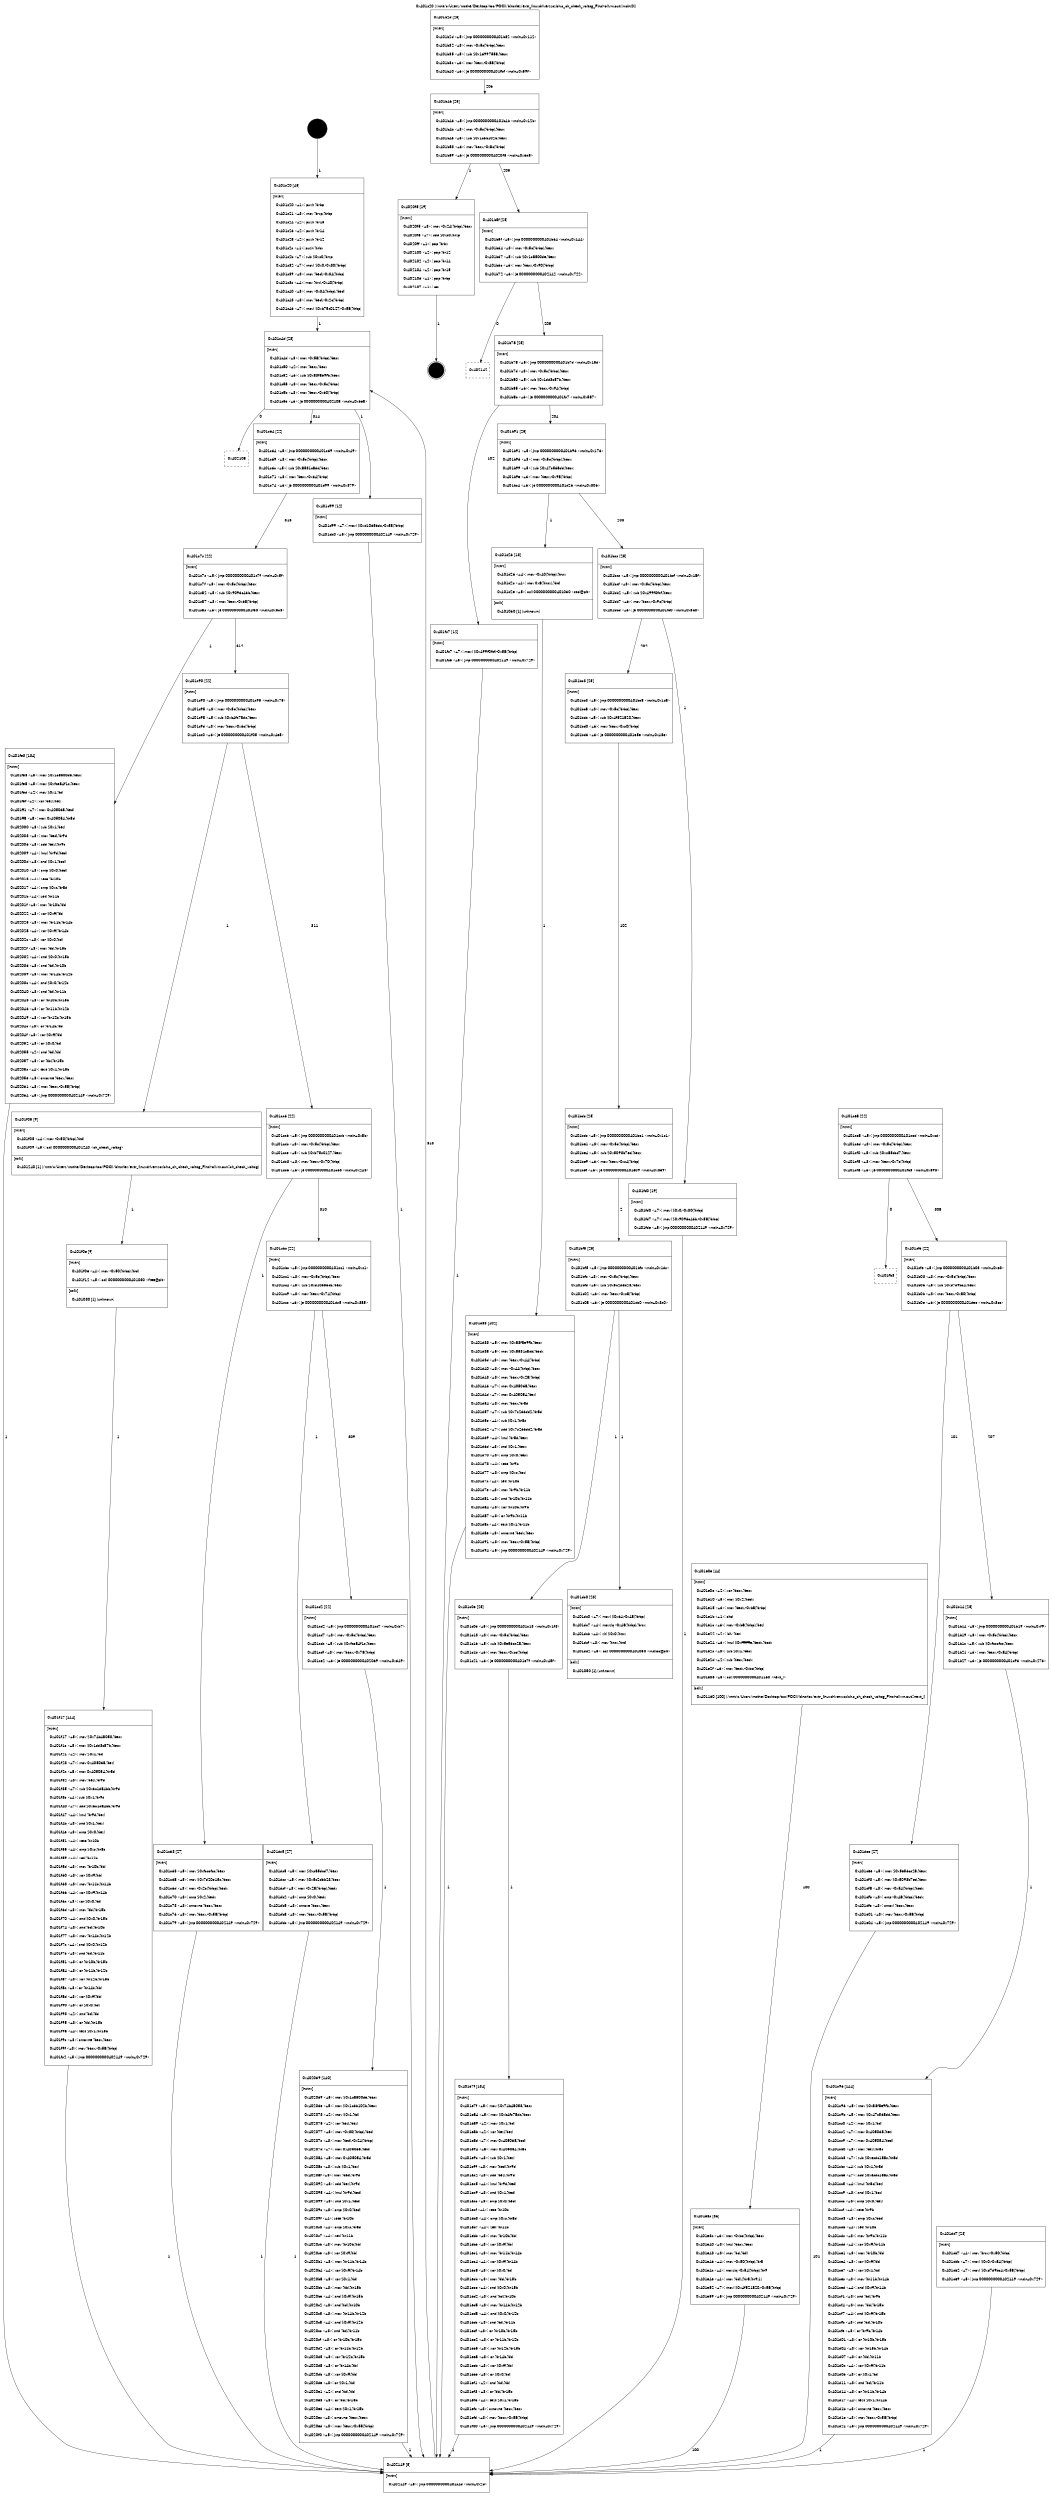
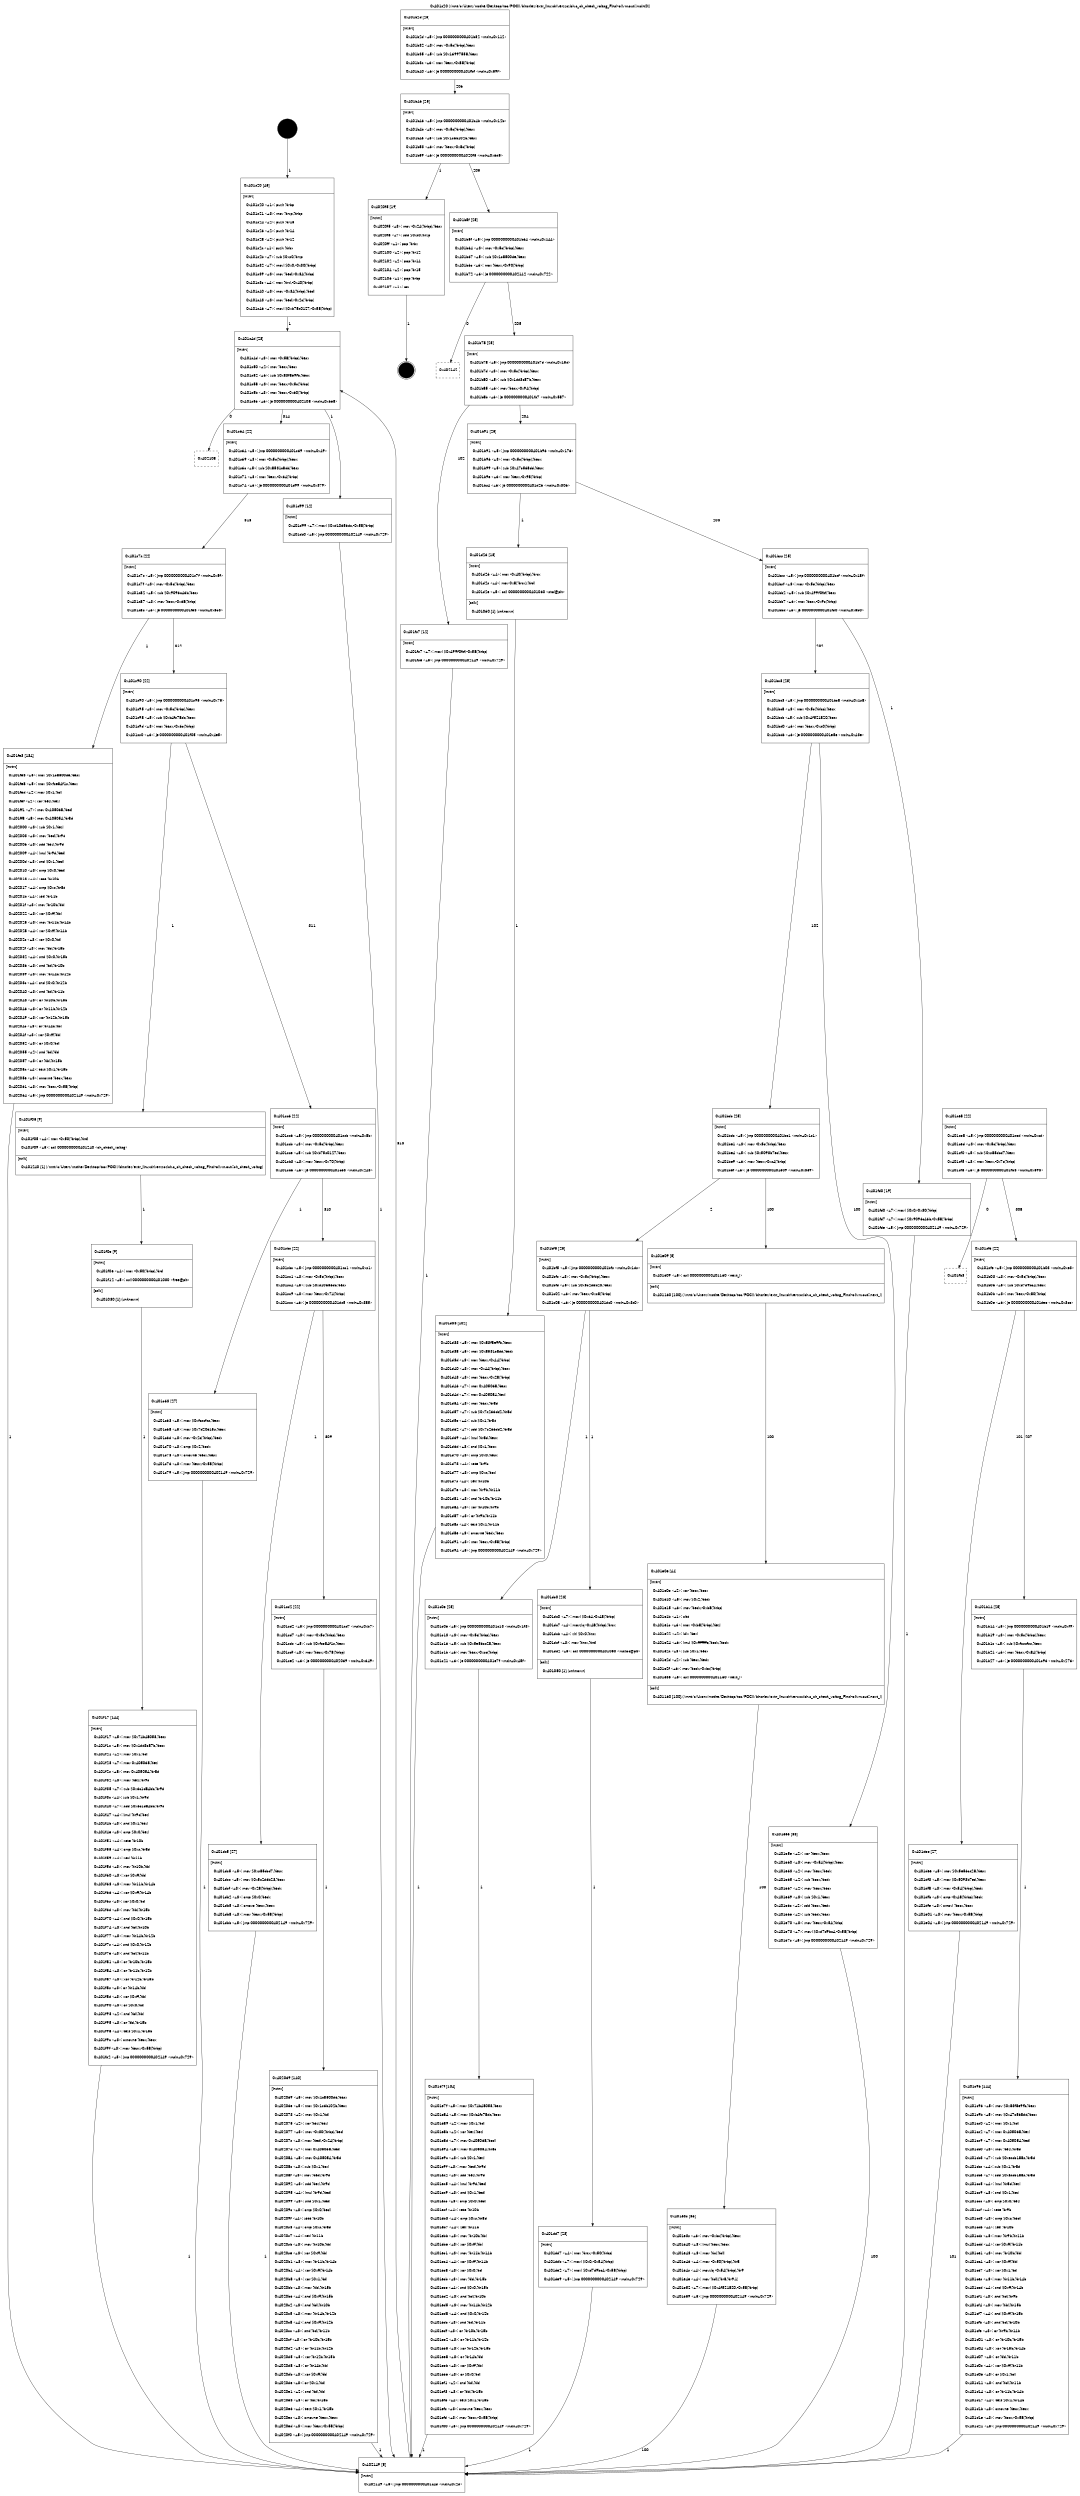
none -> (766, 1276)
none -> (823, 1888)
none -> (591, 1951)
